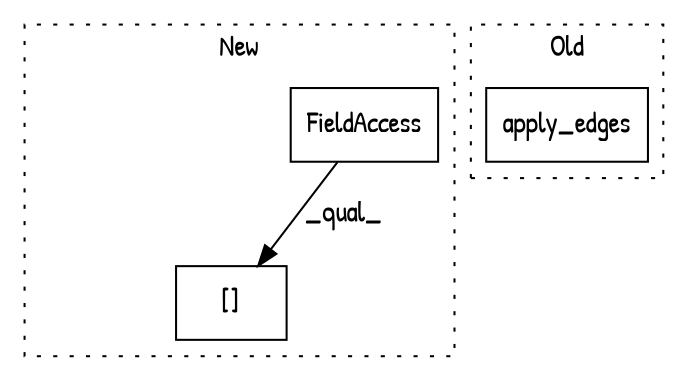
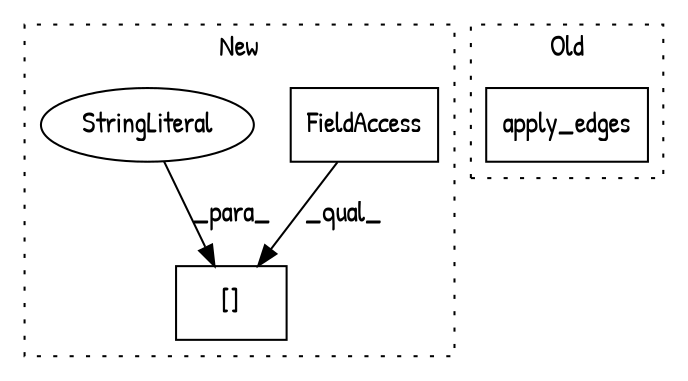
none -> (147, 125)
